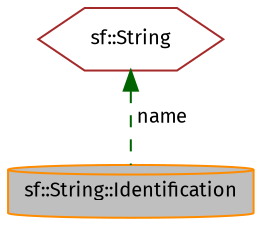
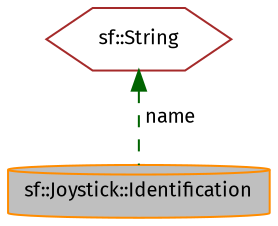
(131, 191) -> (139, 191)
